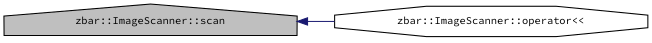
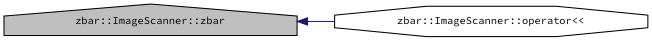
(151, 21) -> (151, 21)
